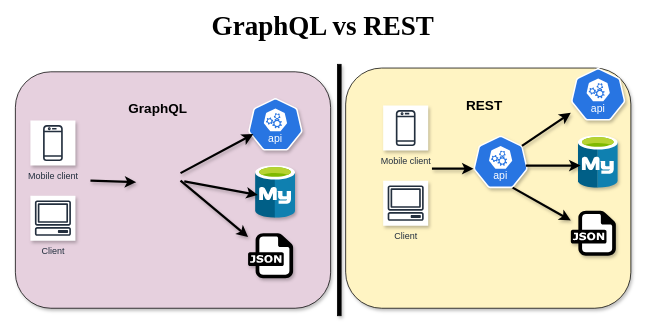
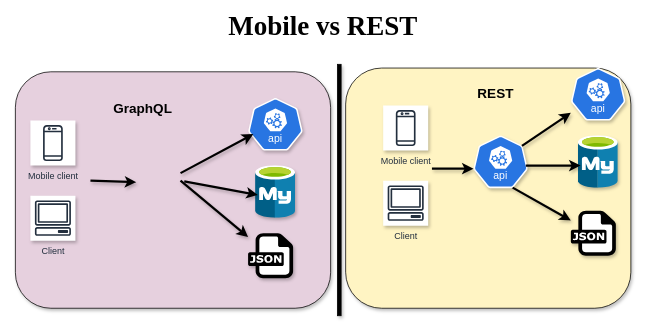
(323, 27) -> (323, 27)
(484, 105) -> (495, 94)
(158, 109) -> (143, 109)
